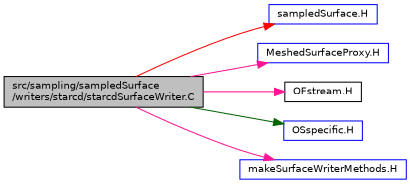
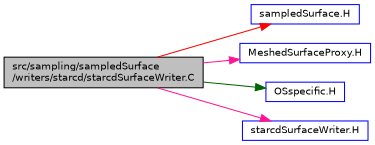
(323, 92) -> none
(323, 169) -> (305, 131)
